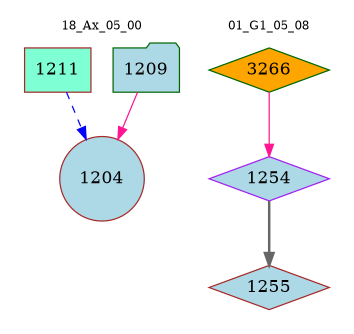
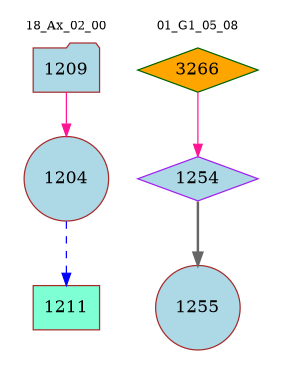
(102, 26) -> (66, 26)
(146, 70) -> (66, 70)
(74, 110) -> (66, 247)
(269, 287) -> (198, 308)
